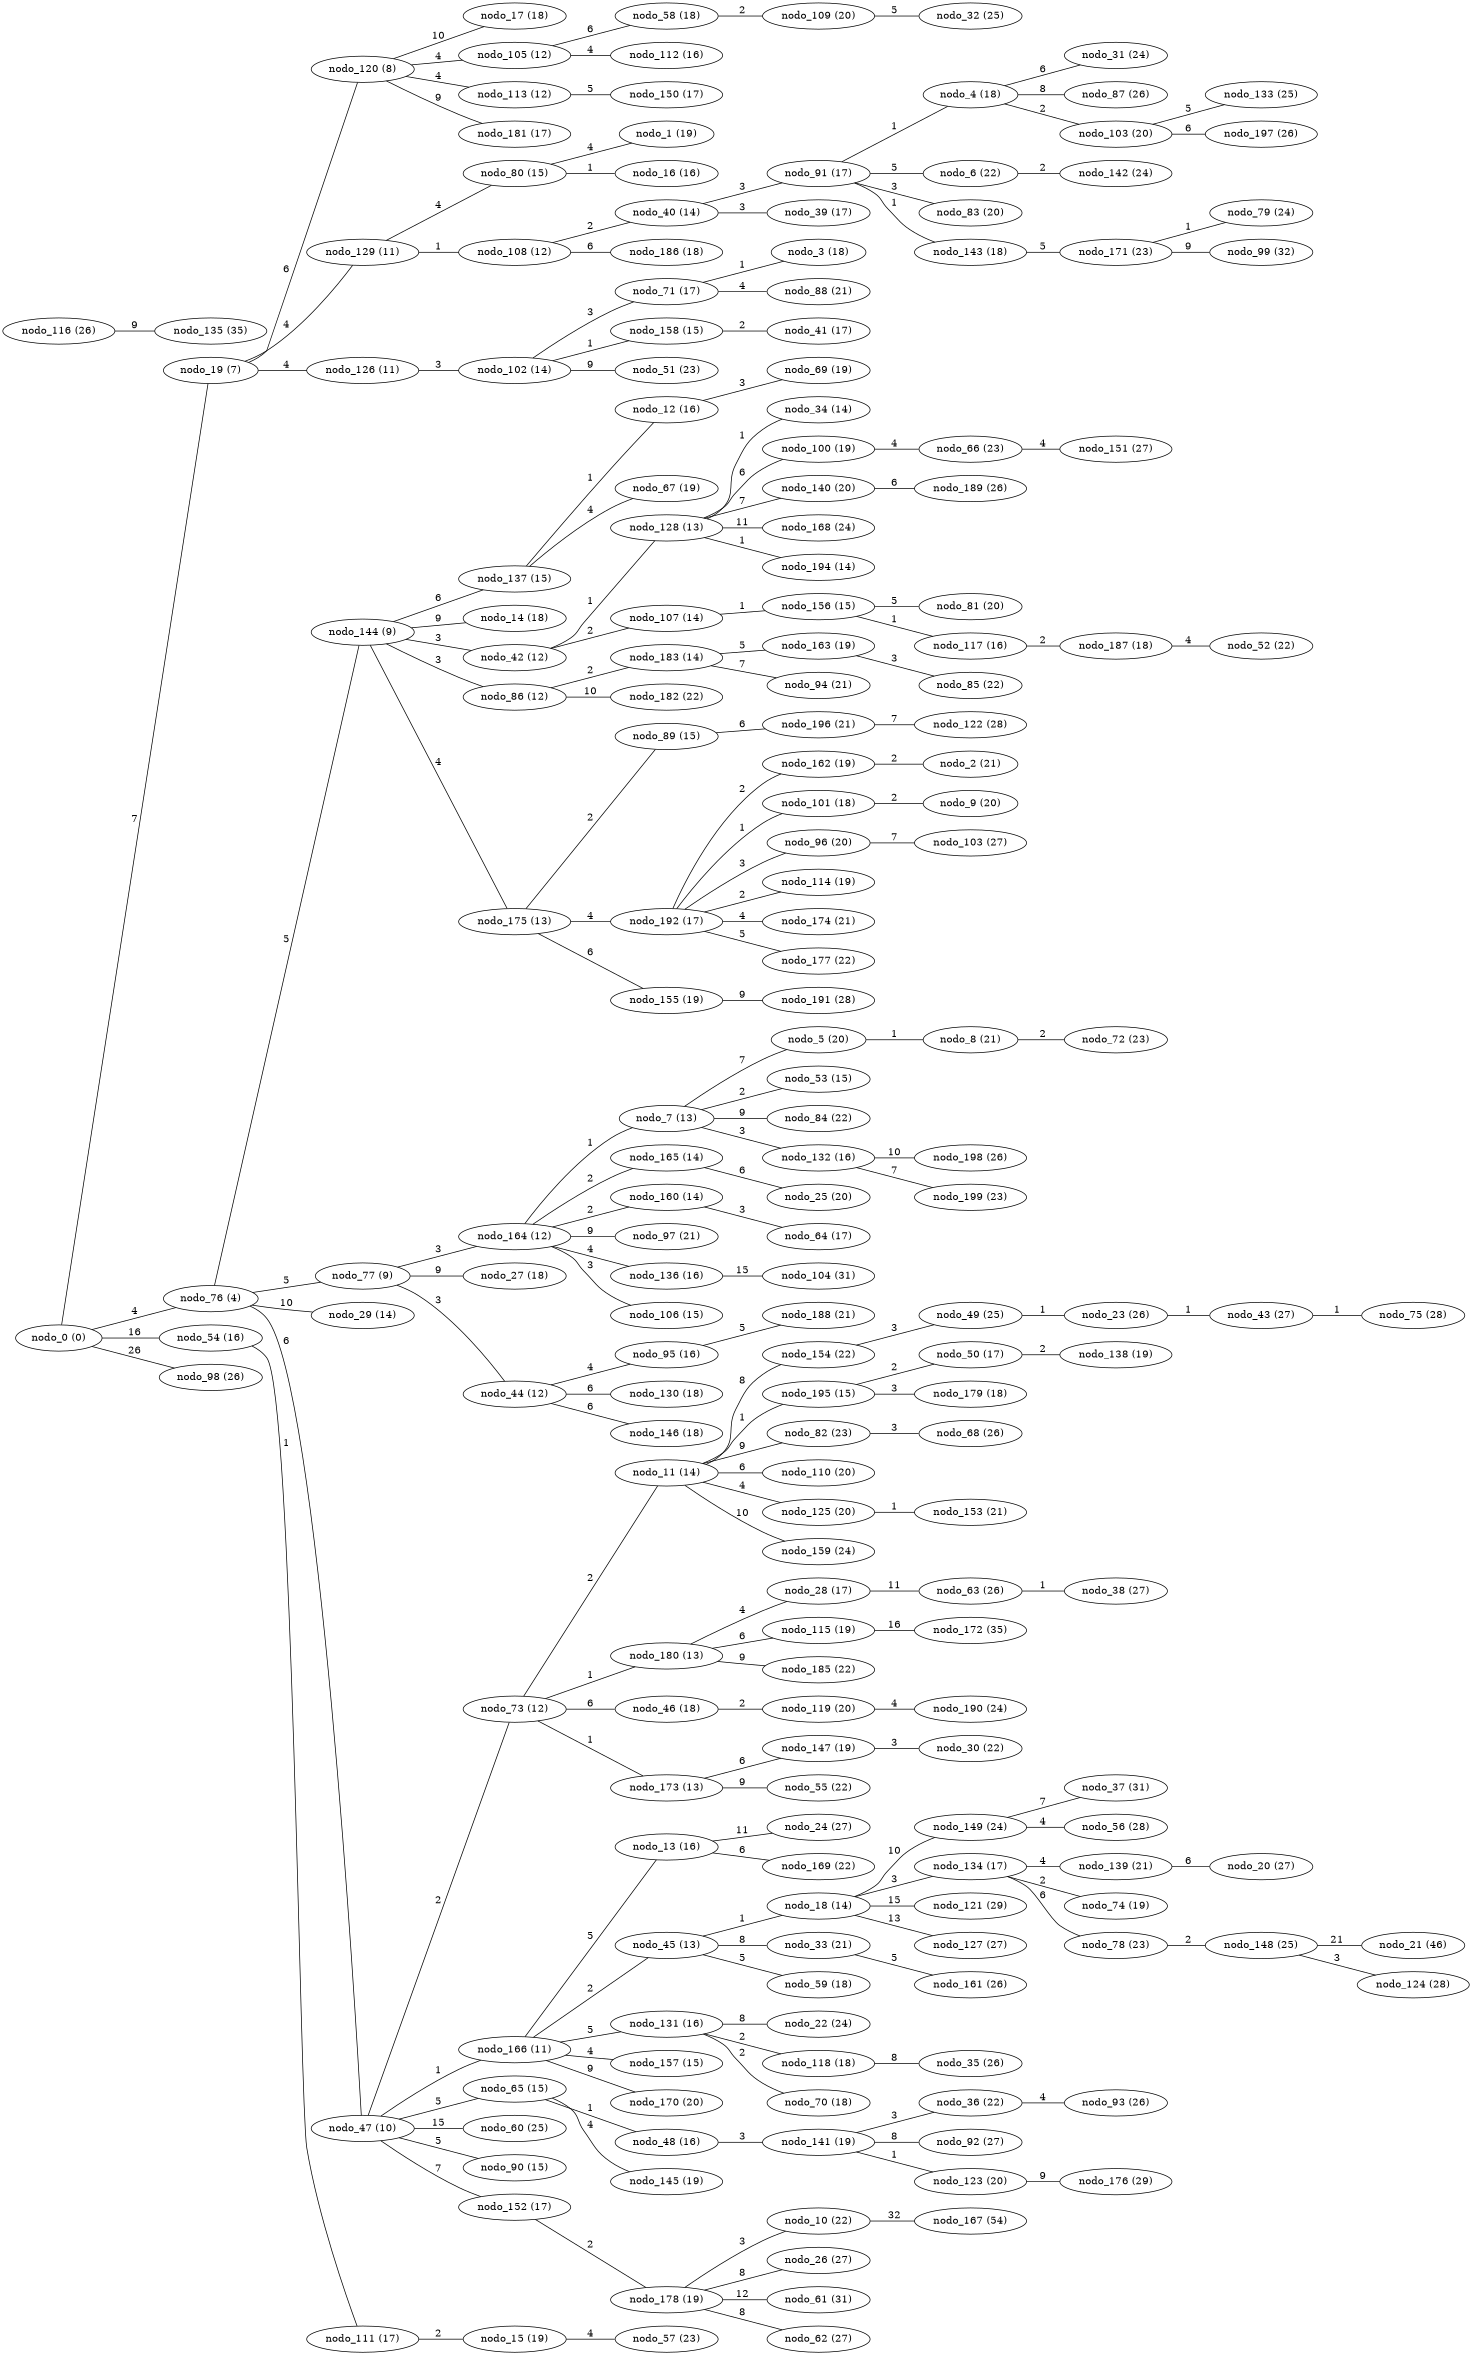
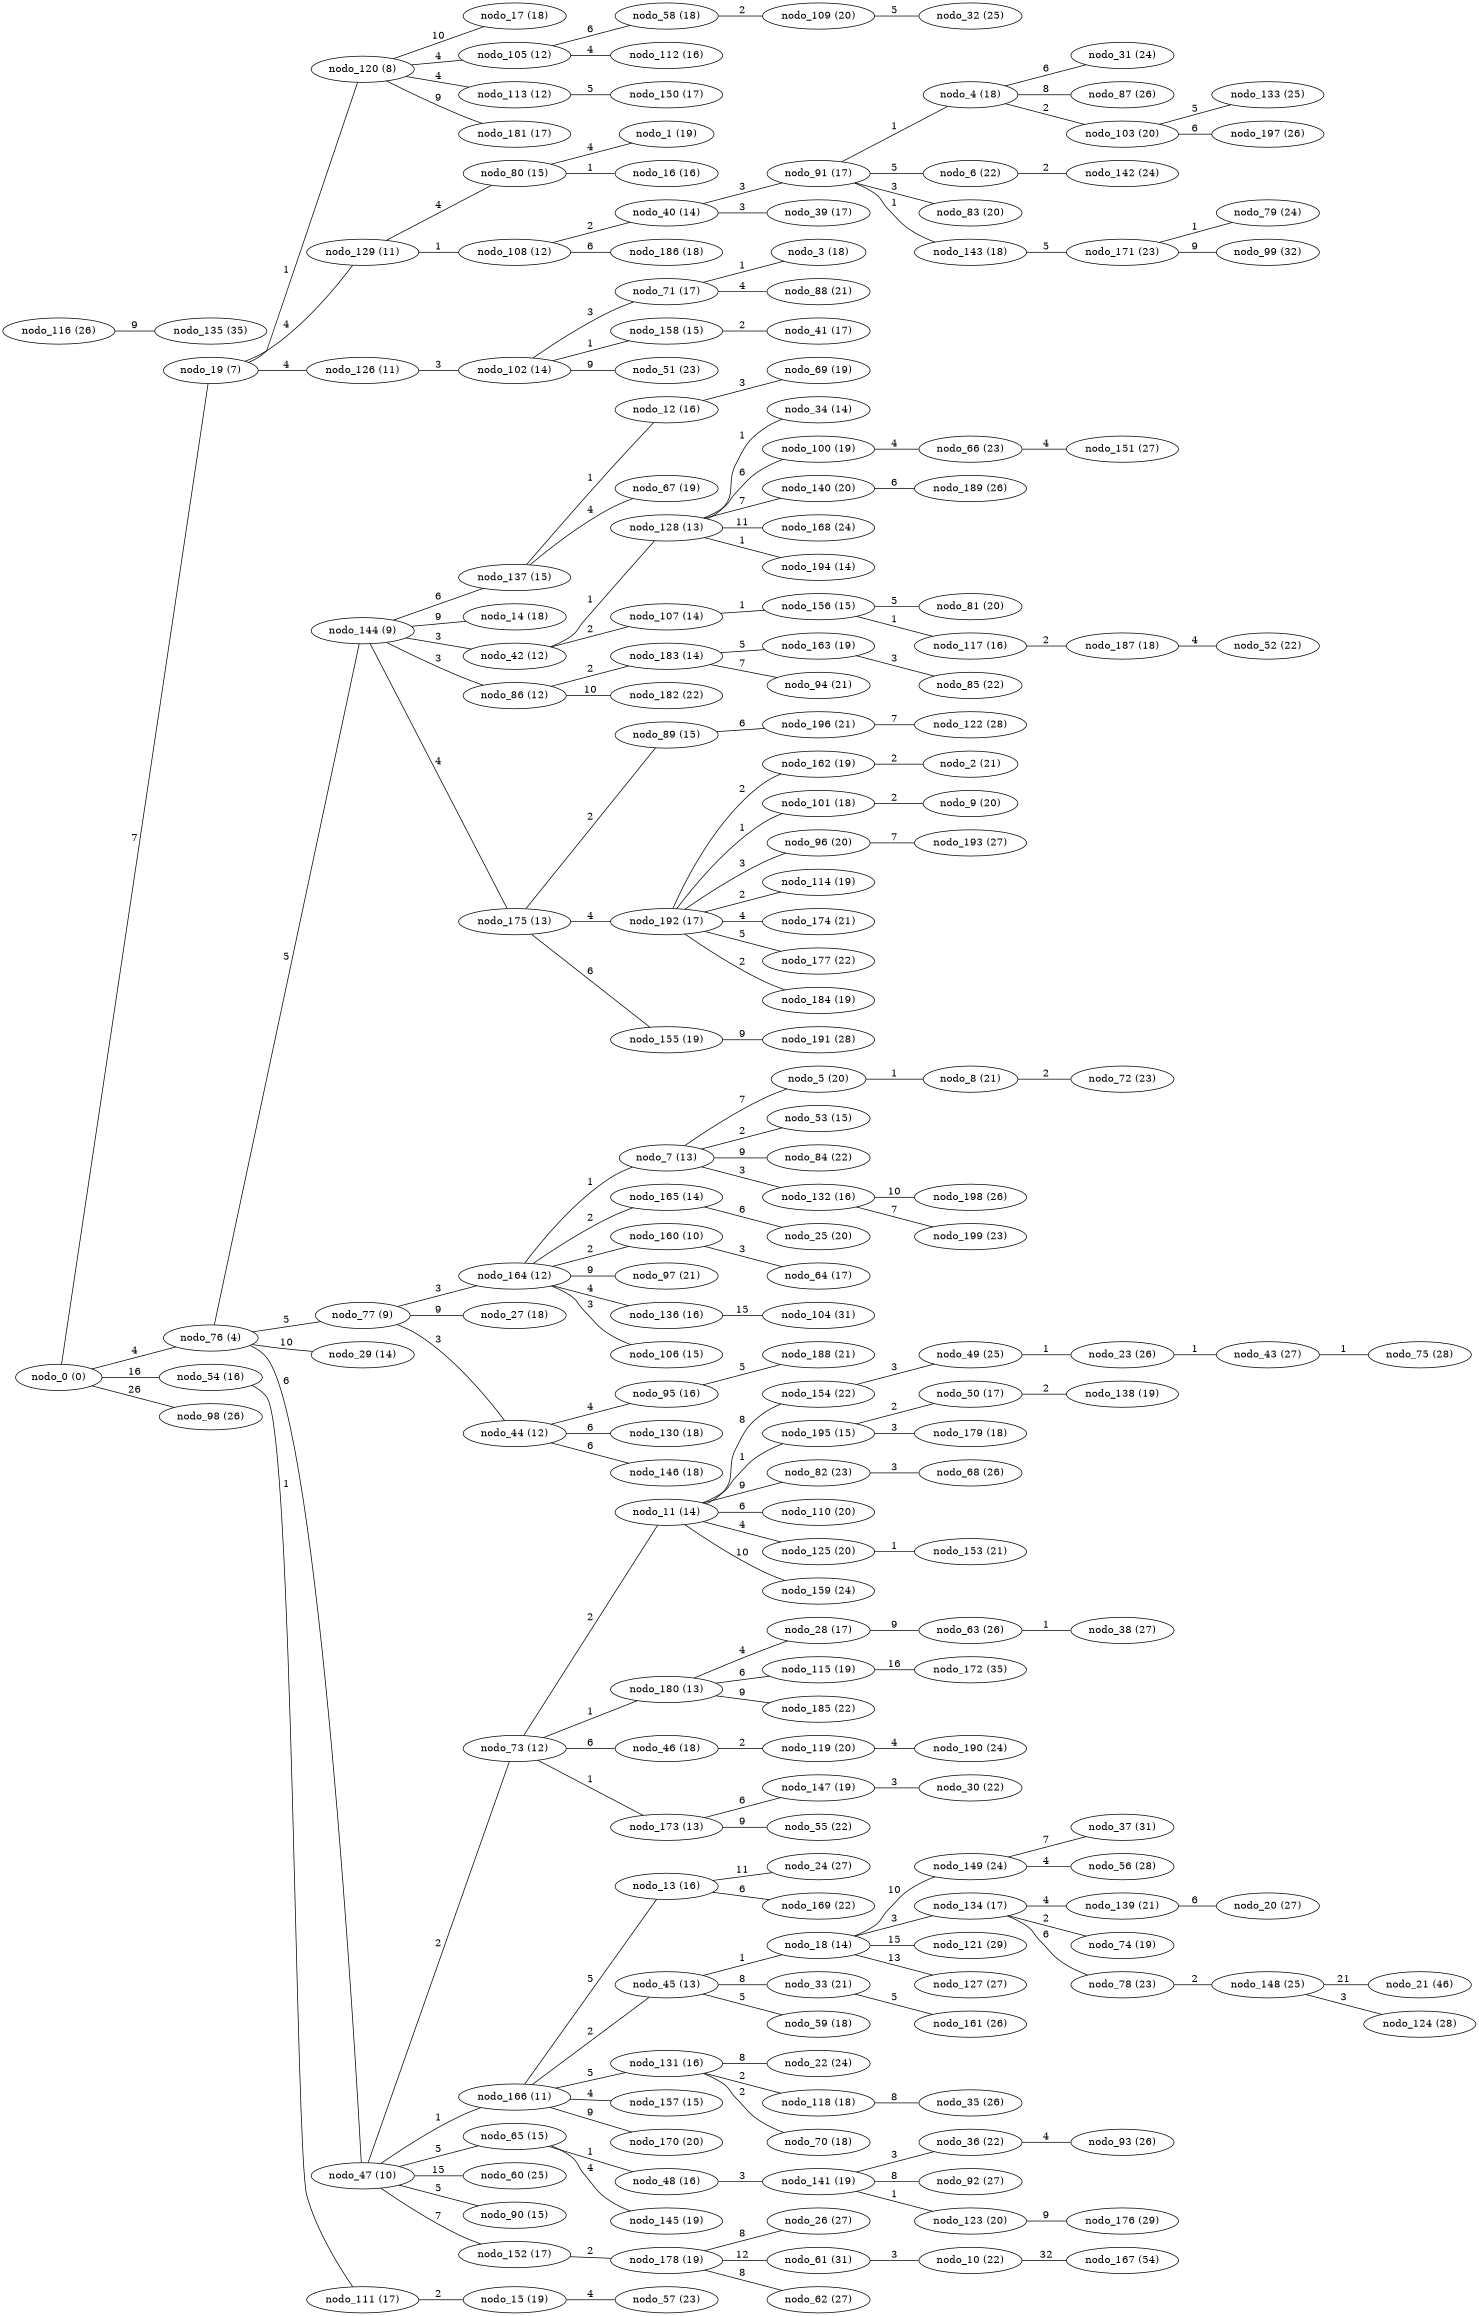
(287, 269) -> (287, 270)
(971, 843) -> (971, 843)
none -> (819, 1000)
(667, 1197) -> (667, 1237)
(895, 1586) -> (895, 1625)
(734, 2256) -> (894, 2260)
